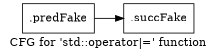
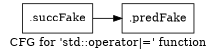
(105, 18) -> (103, 18)
